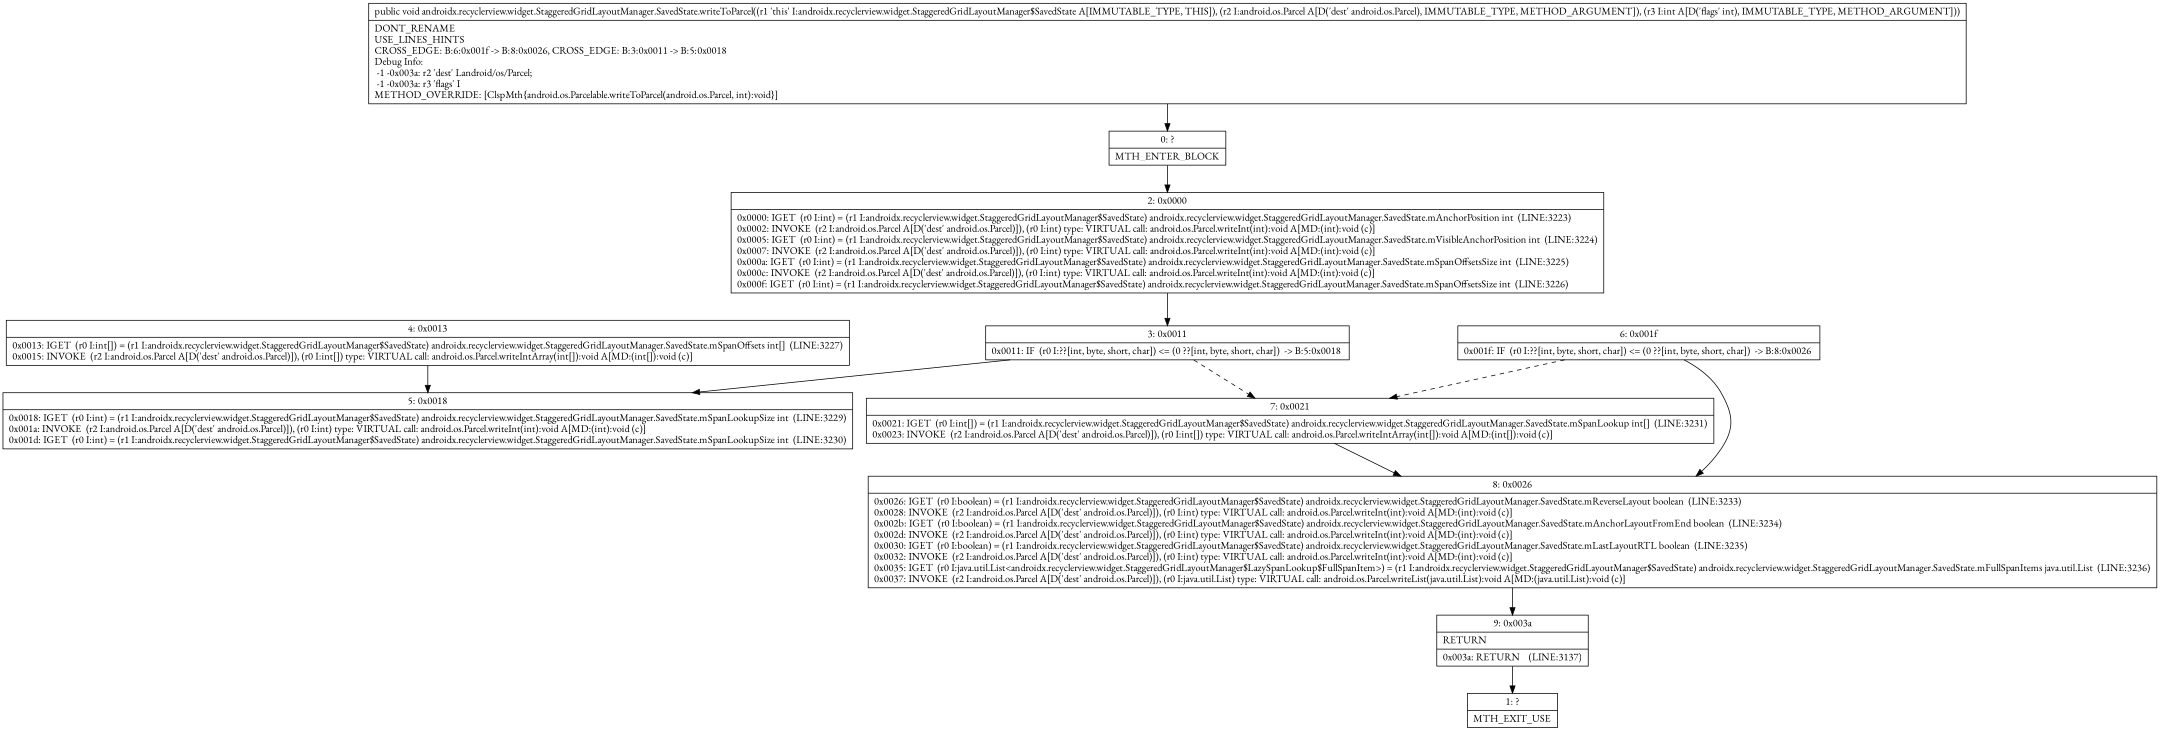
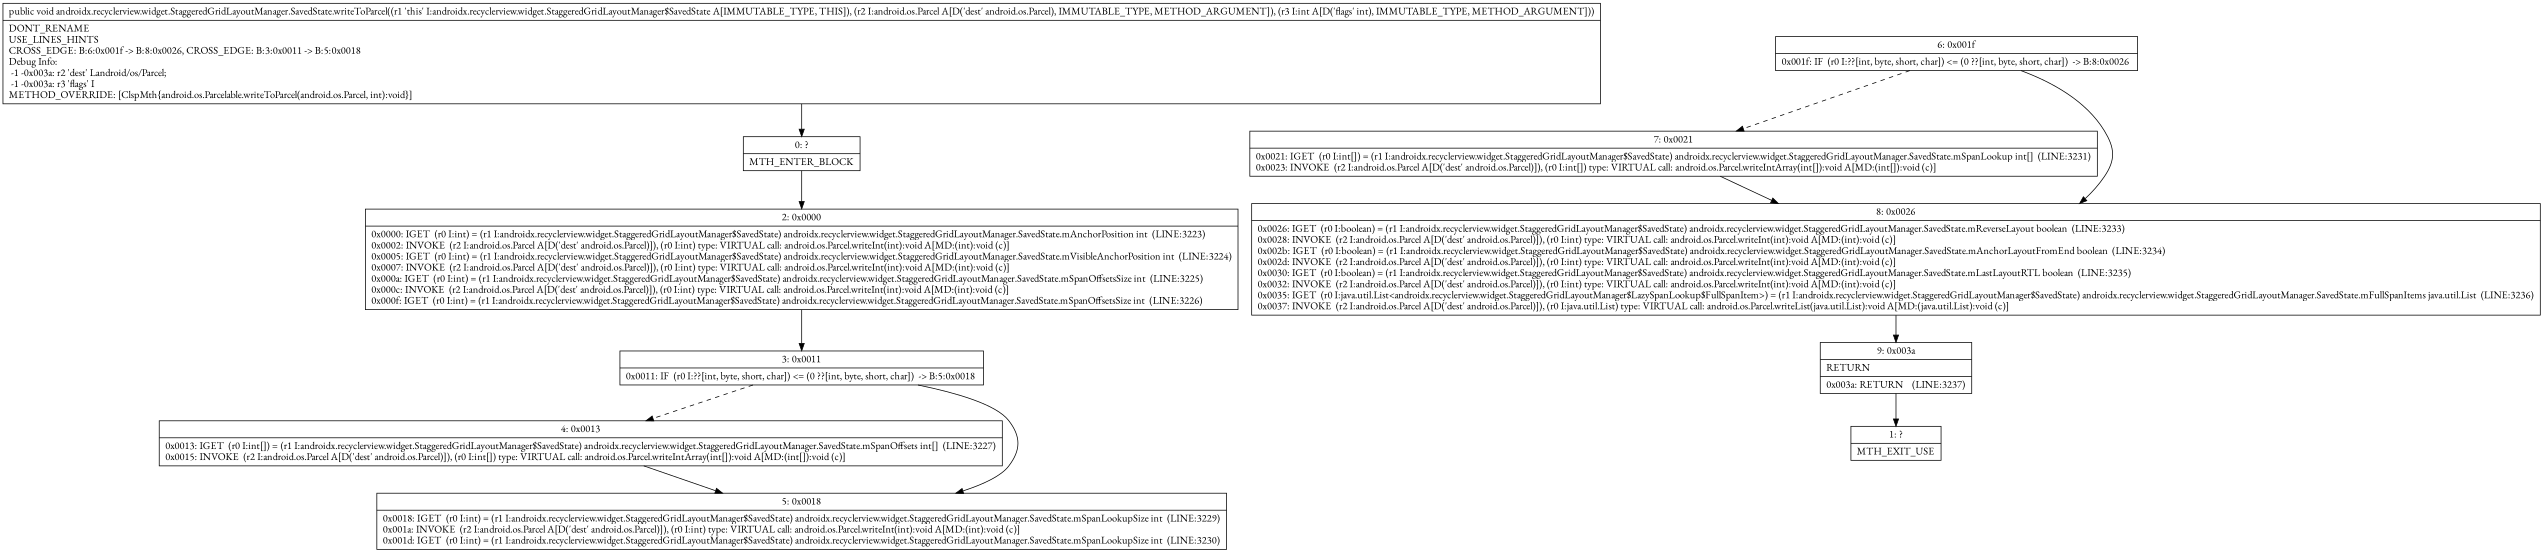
(1221, 377) -> (703, 402)
(1513, 657) -> (1896, 385)
